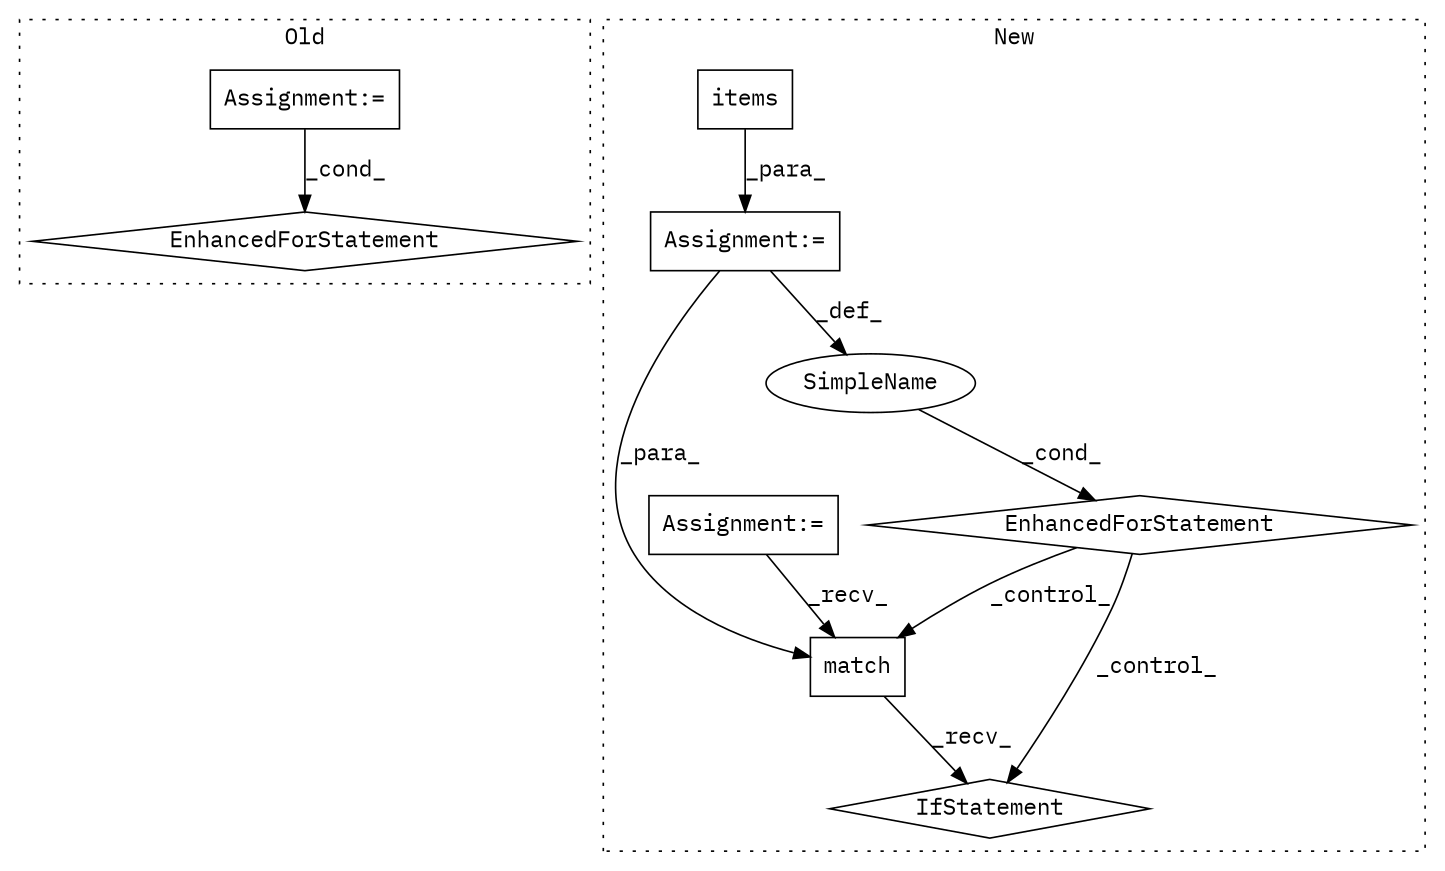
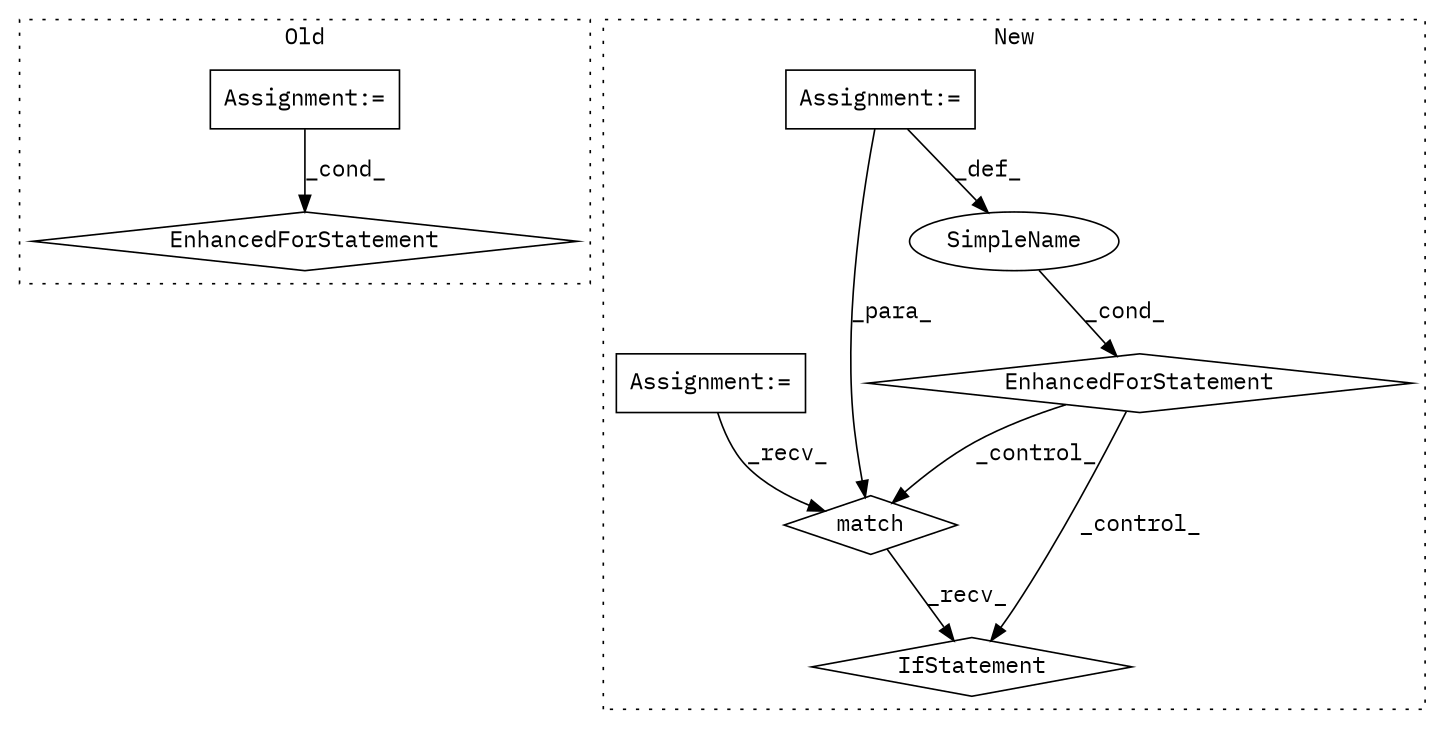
(745, 99) -> none
(858, 667) -> (871, 525)
